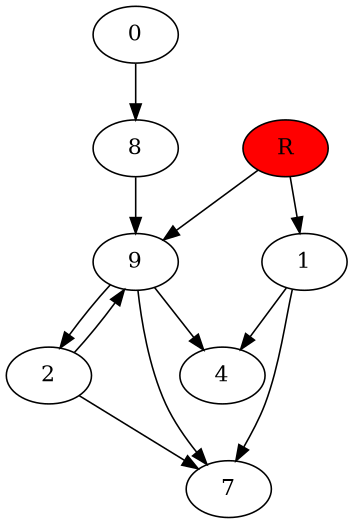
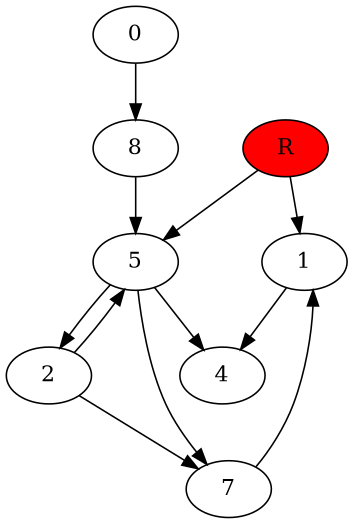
(136, 262) -> (136, 262)
(275, 371) -> (298, 391)
